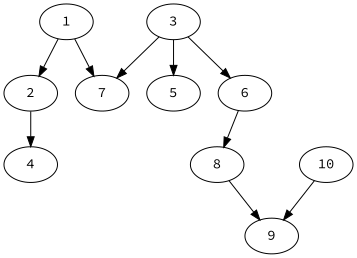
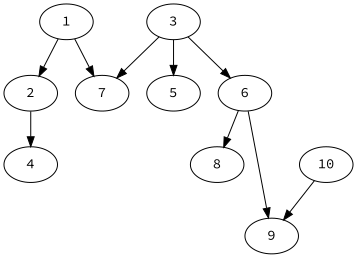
(241, 196) -> (257, 160)
